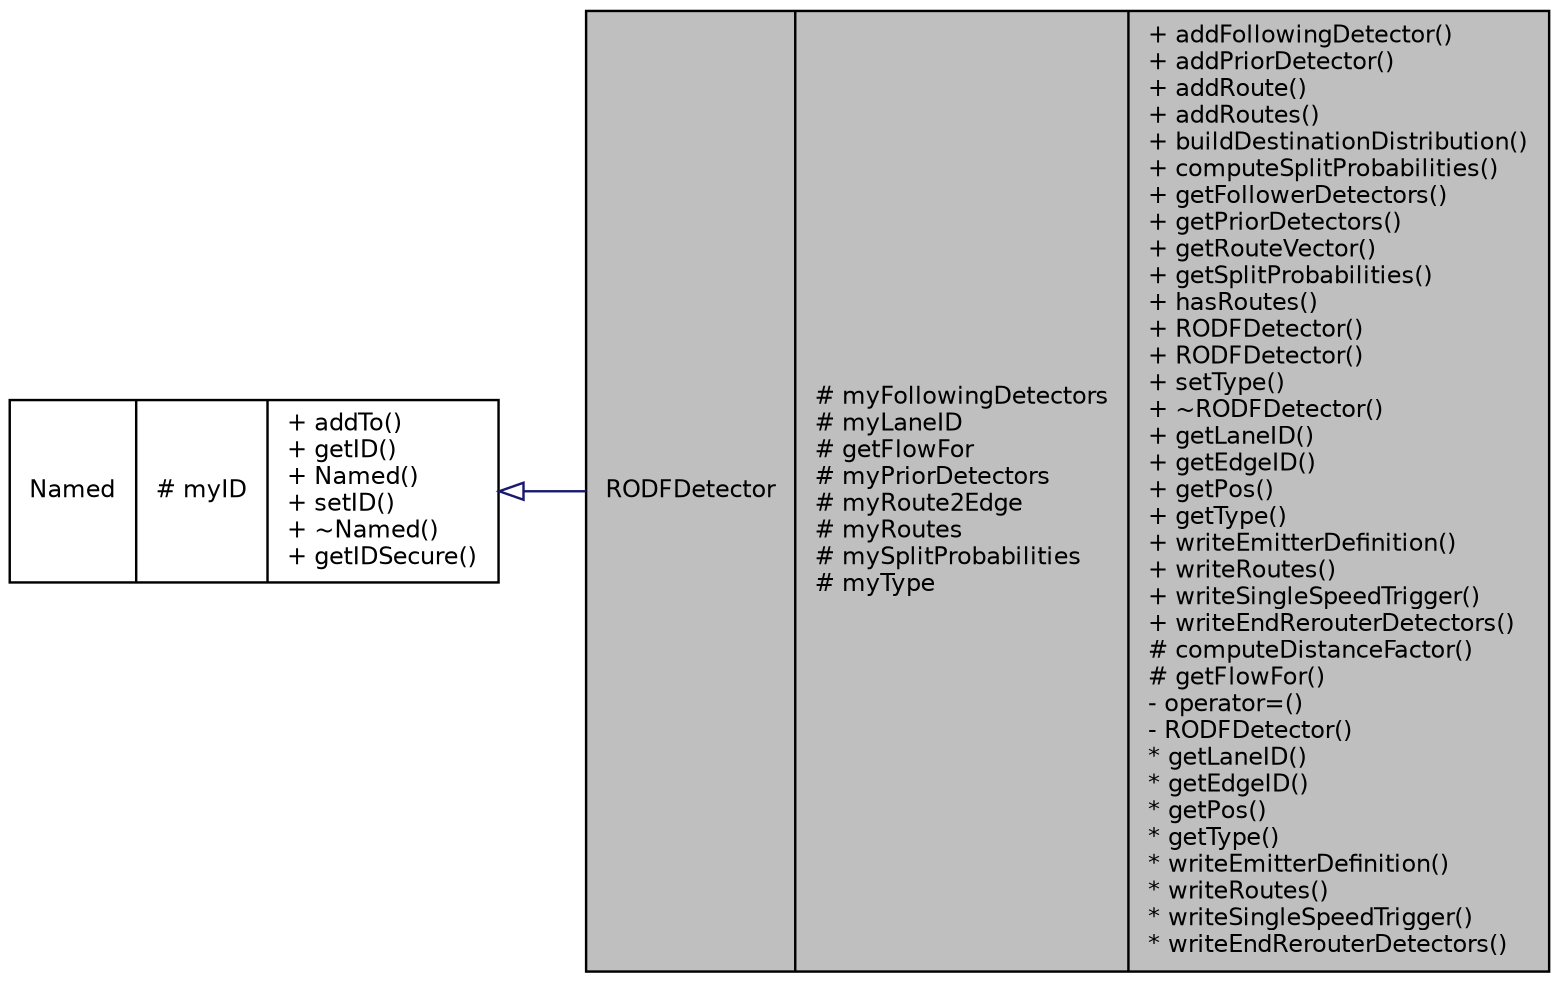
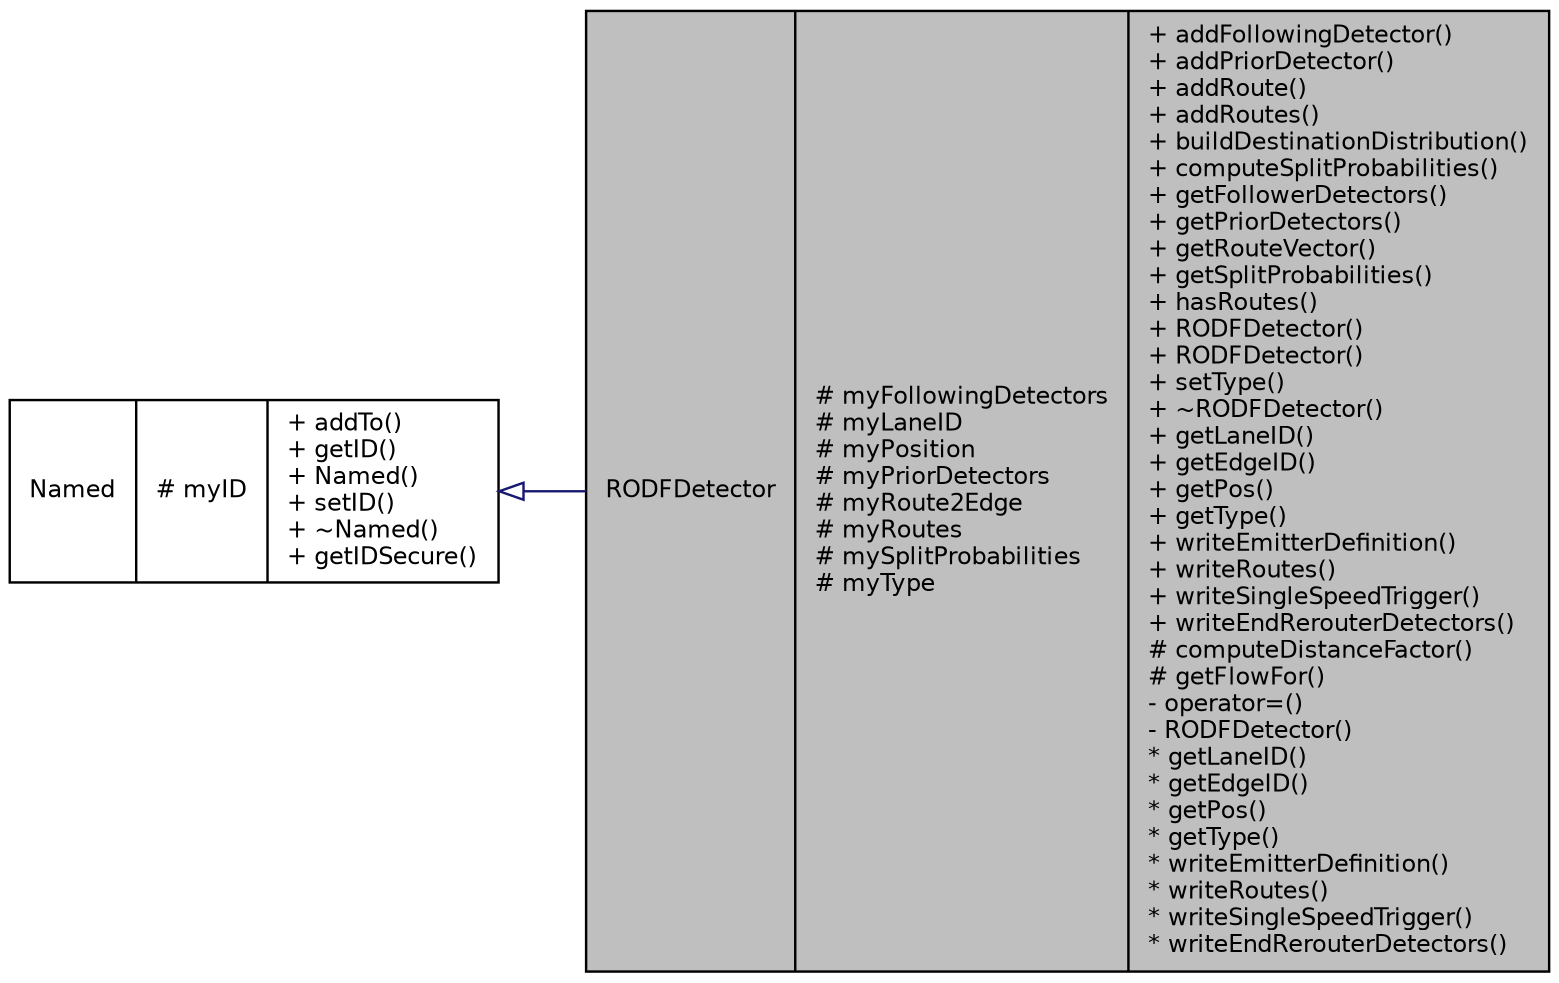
(895, 450) -> (896, 450)
